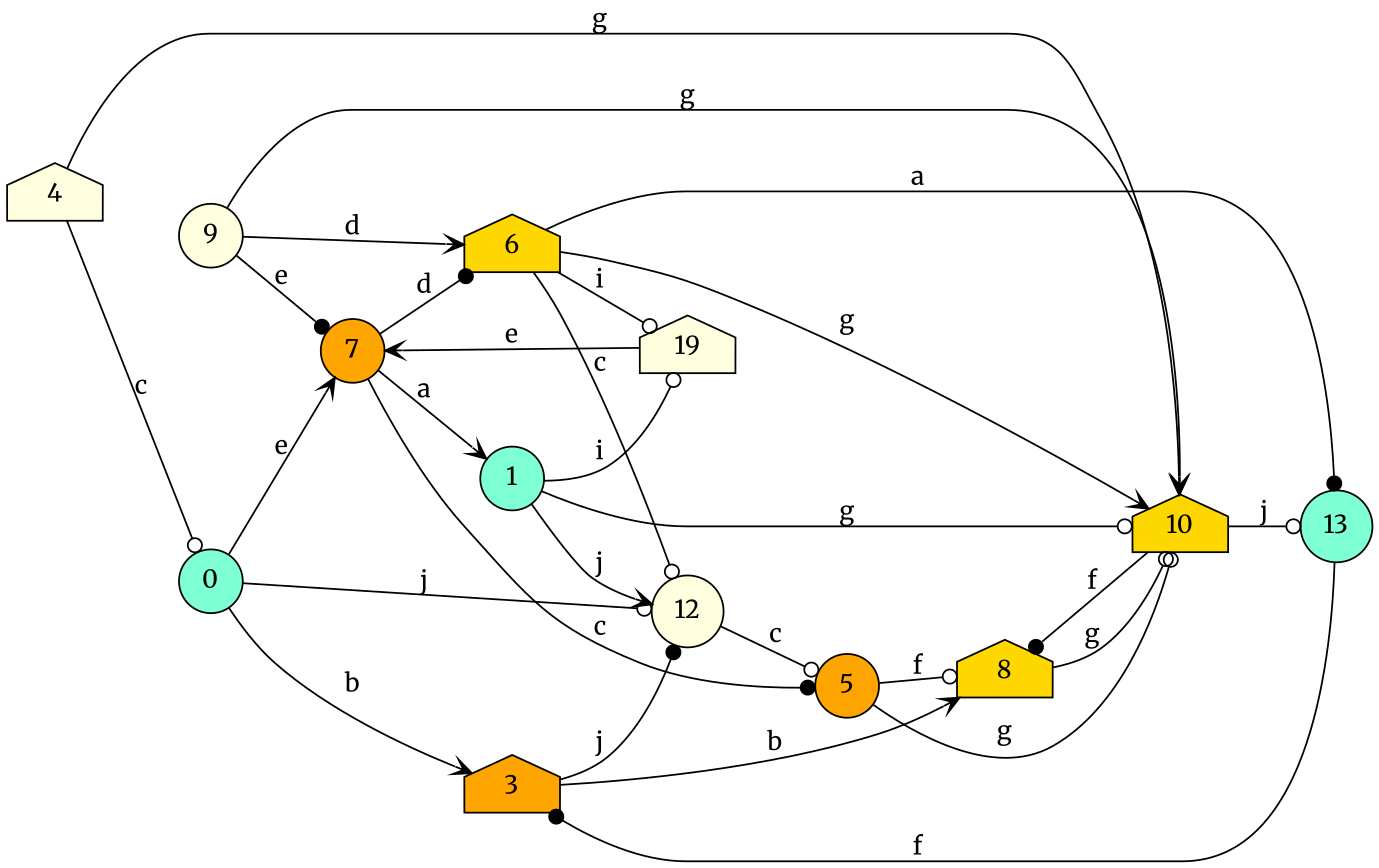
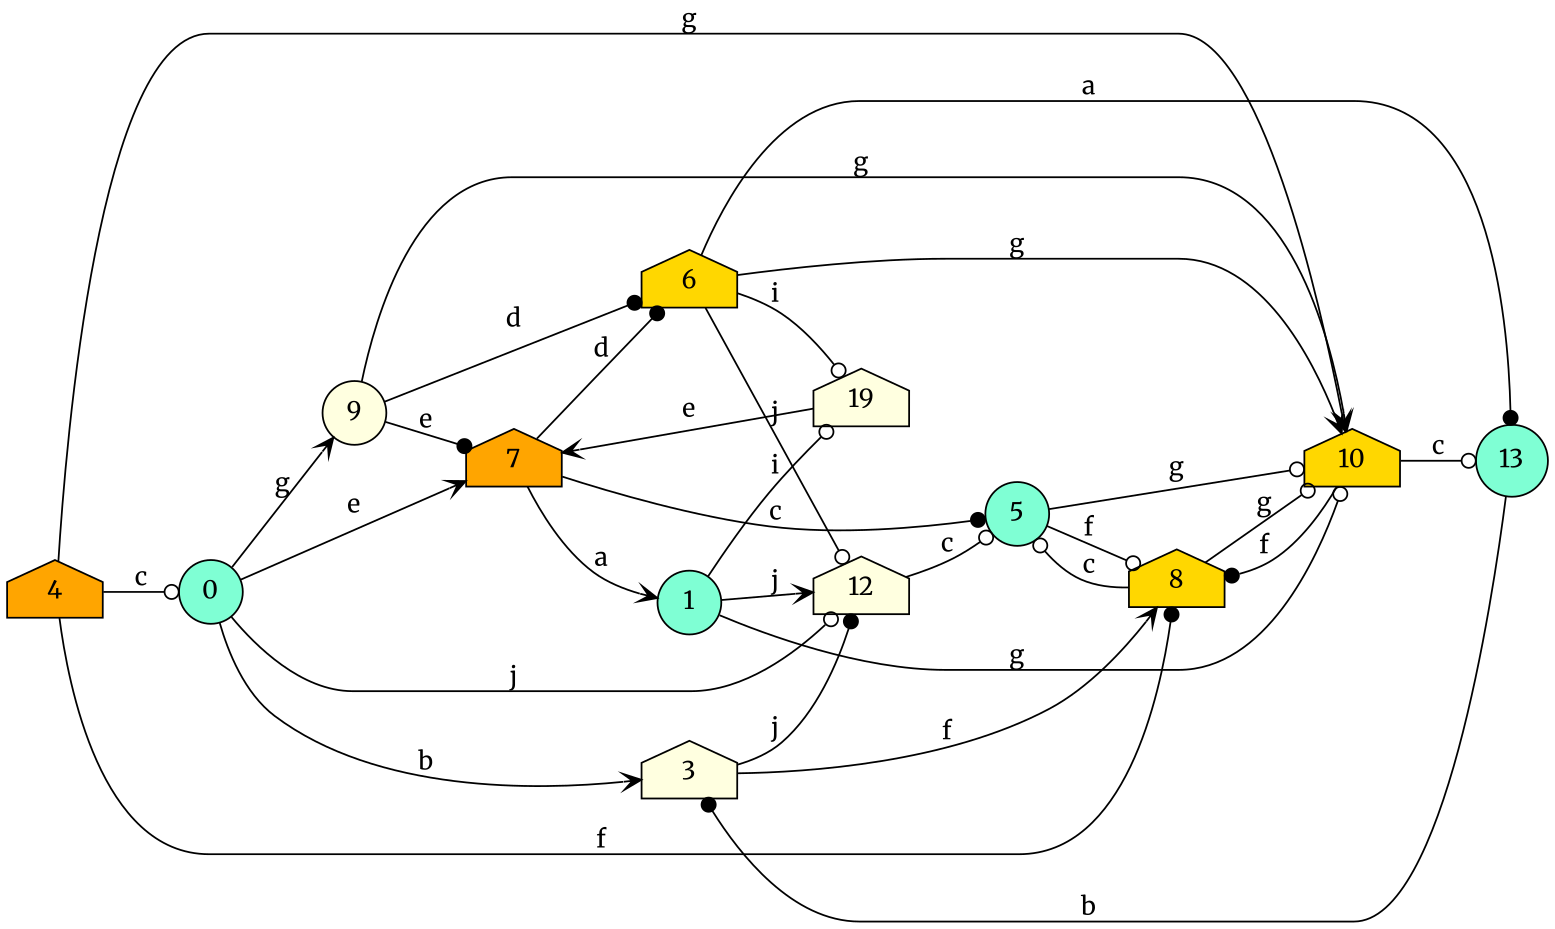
(55, 195) -> (55, 592)
(344, 240) -> (506, 354)
(353, 351) -> (514, 461)
(600, 364) -> (775, 414)
none -> (277, 510)
(1264, 513) -> (1438, 447)
none -> (1082, 580)
(688, 611) -> (861, 588)
(847, 686) -> (1017, 514)
(775, 743) -> (947, 733)
(512, 787) -> (689, 773)
(918, 848) -> (1089, 908)
none -> (613, 854)
